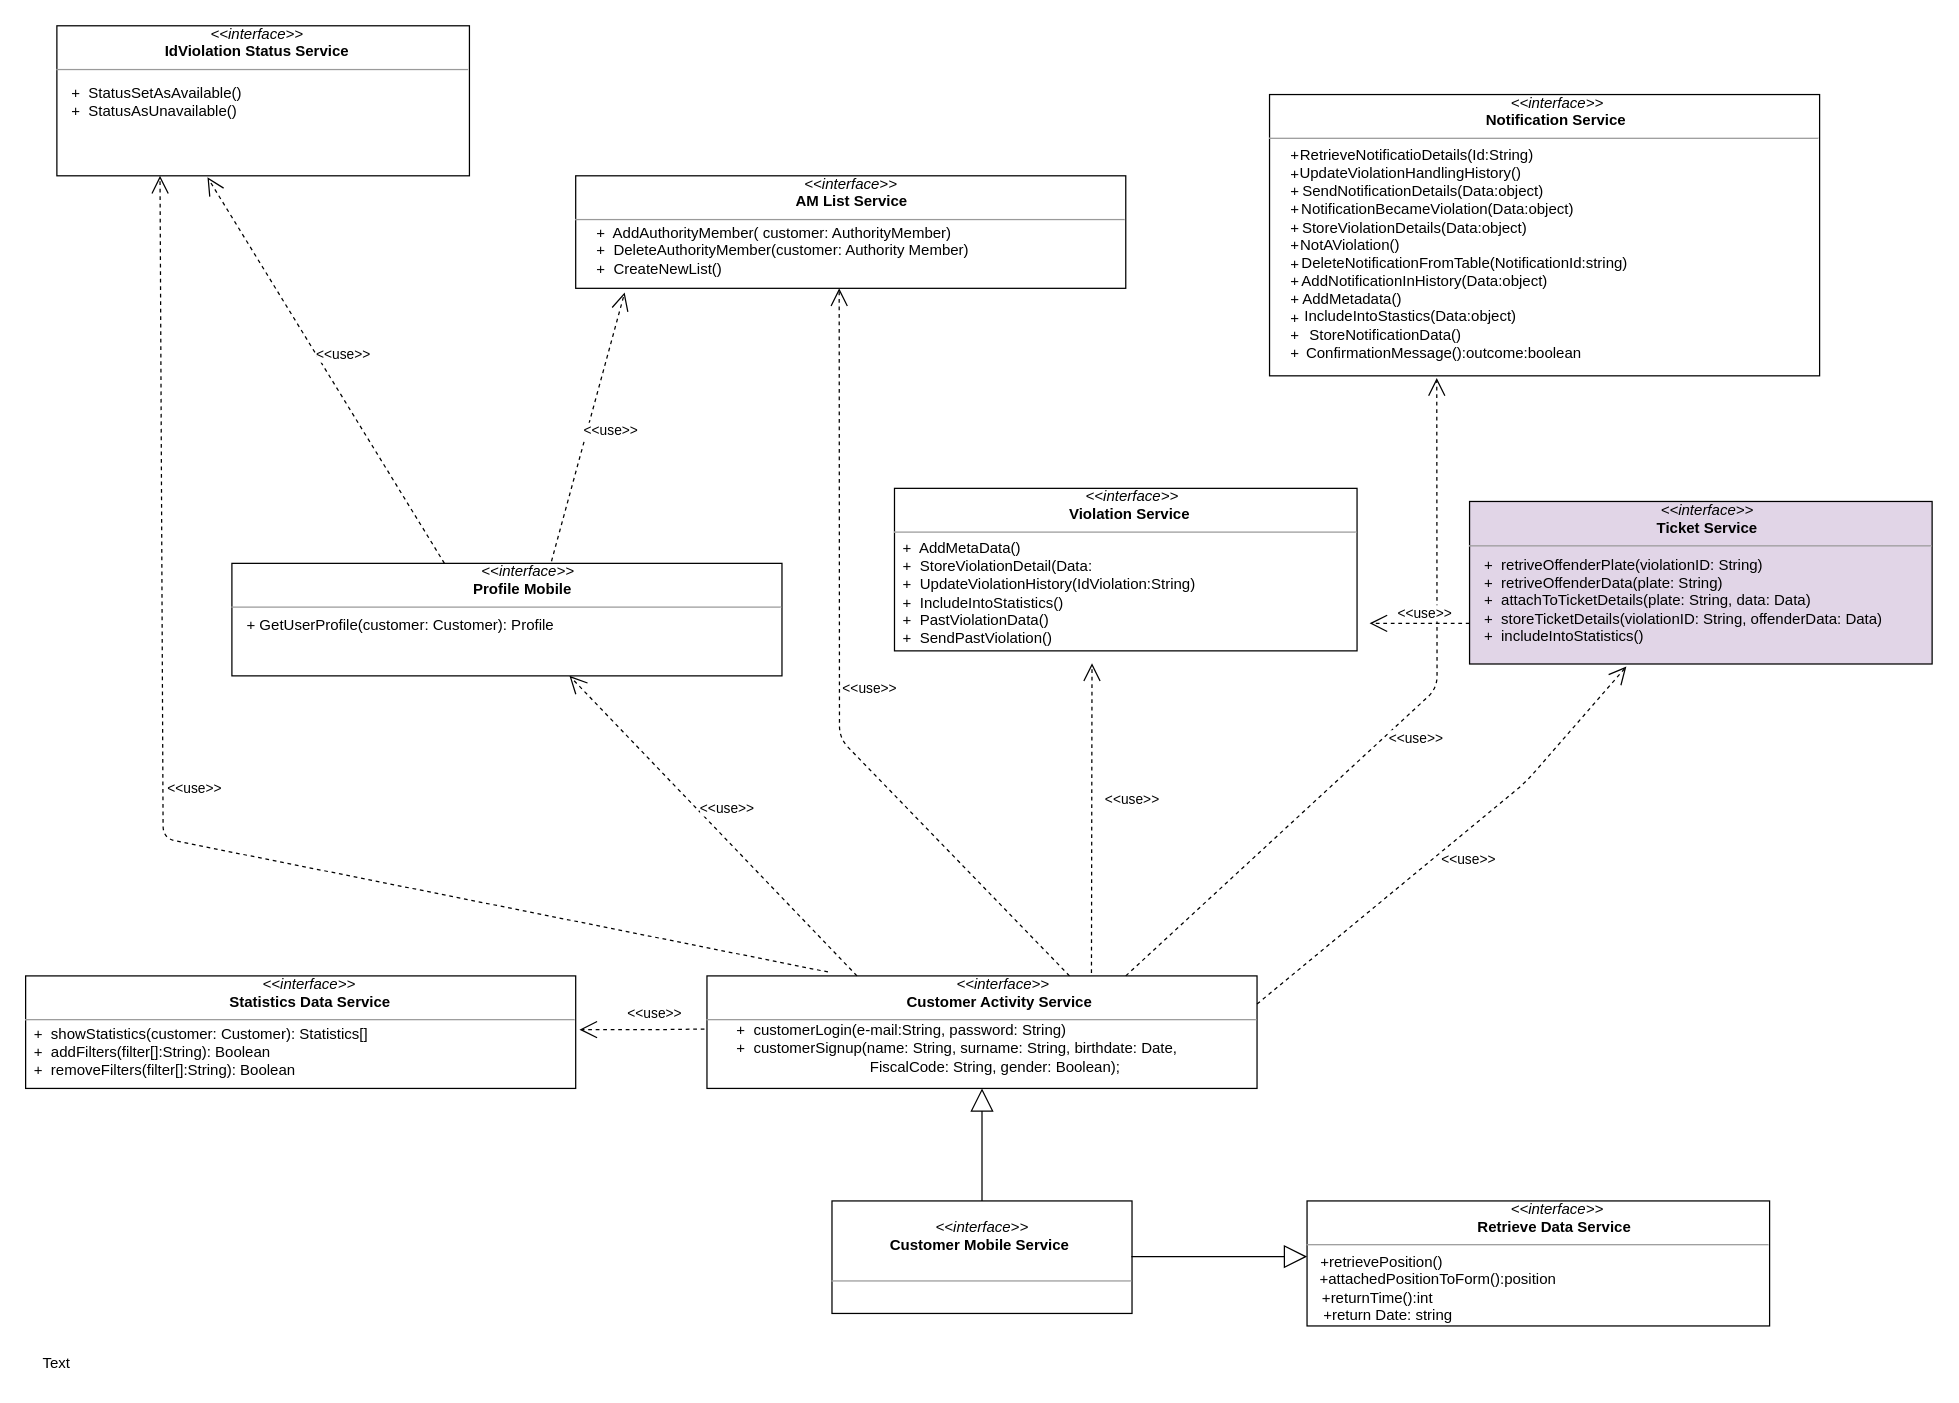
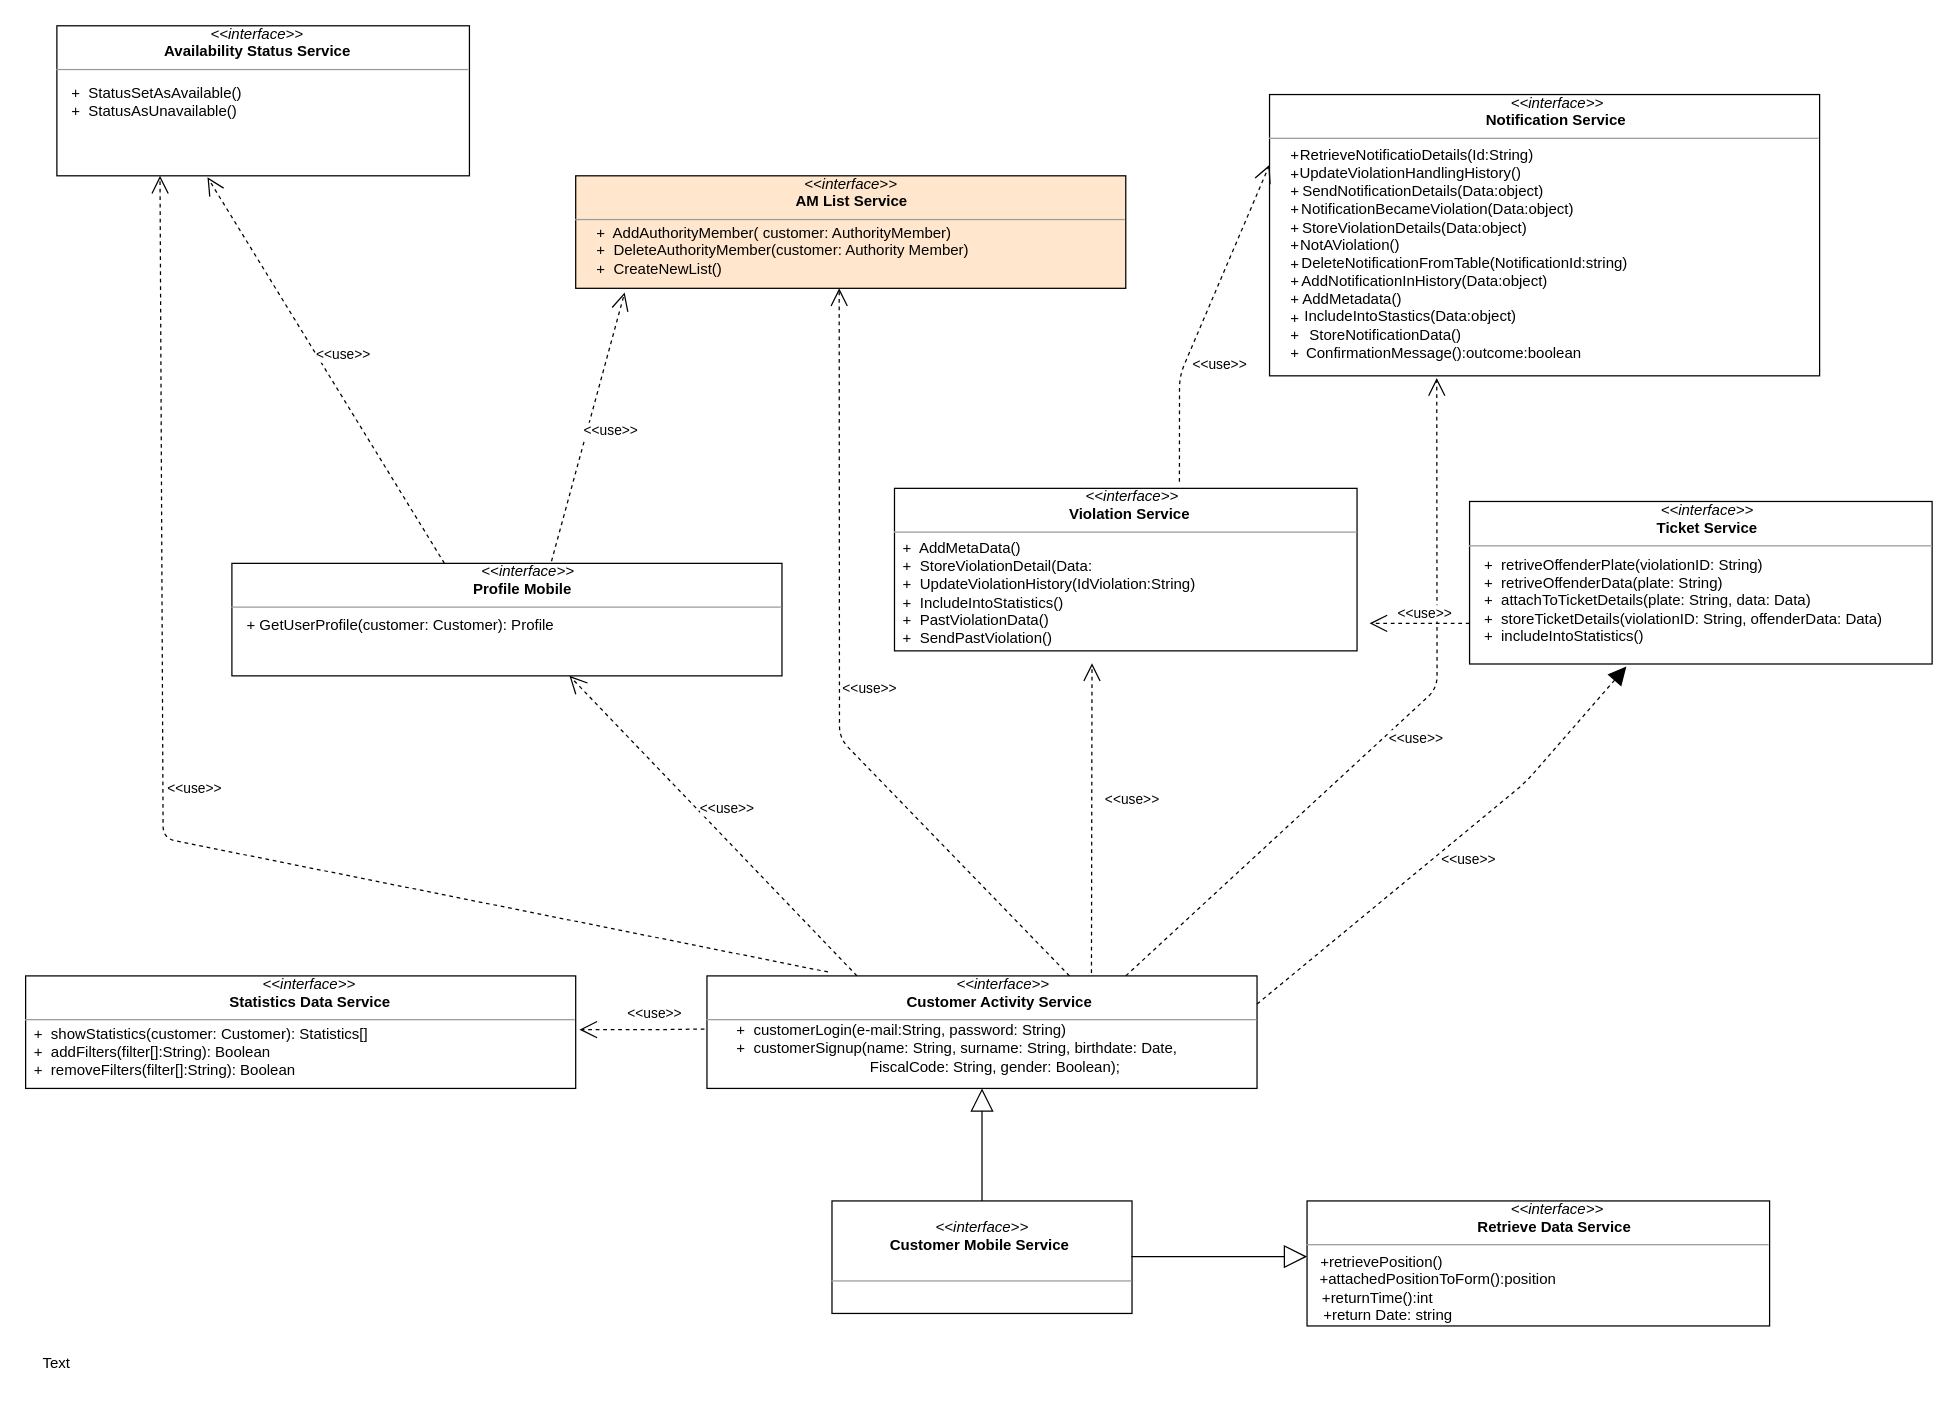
(154, 44) -> (155, 44)
(851, 232) -> (851, 232)
none -> (1204, 318)
(1701, 583) -> (1701, 583)
(1618, 675) -> (1613, 681)
